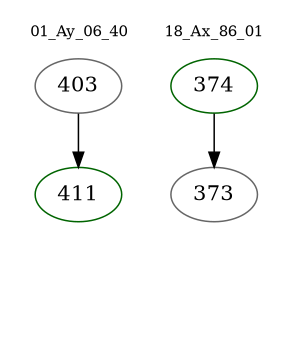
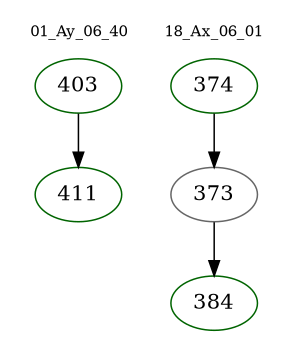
(214, 32) -> (214, 32)
(78, 86) -> (78, 86)
none -> (214, 303)
